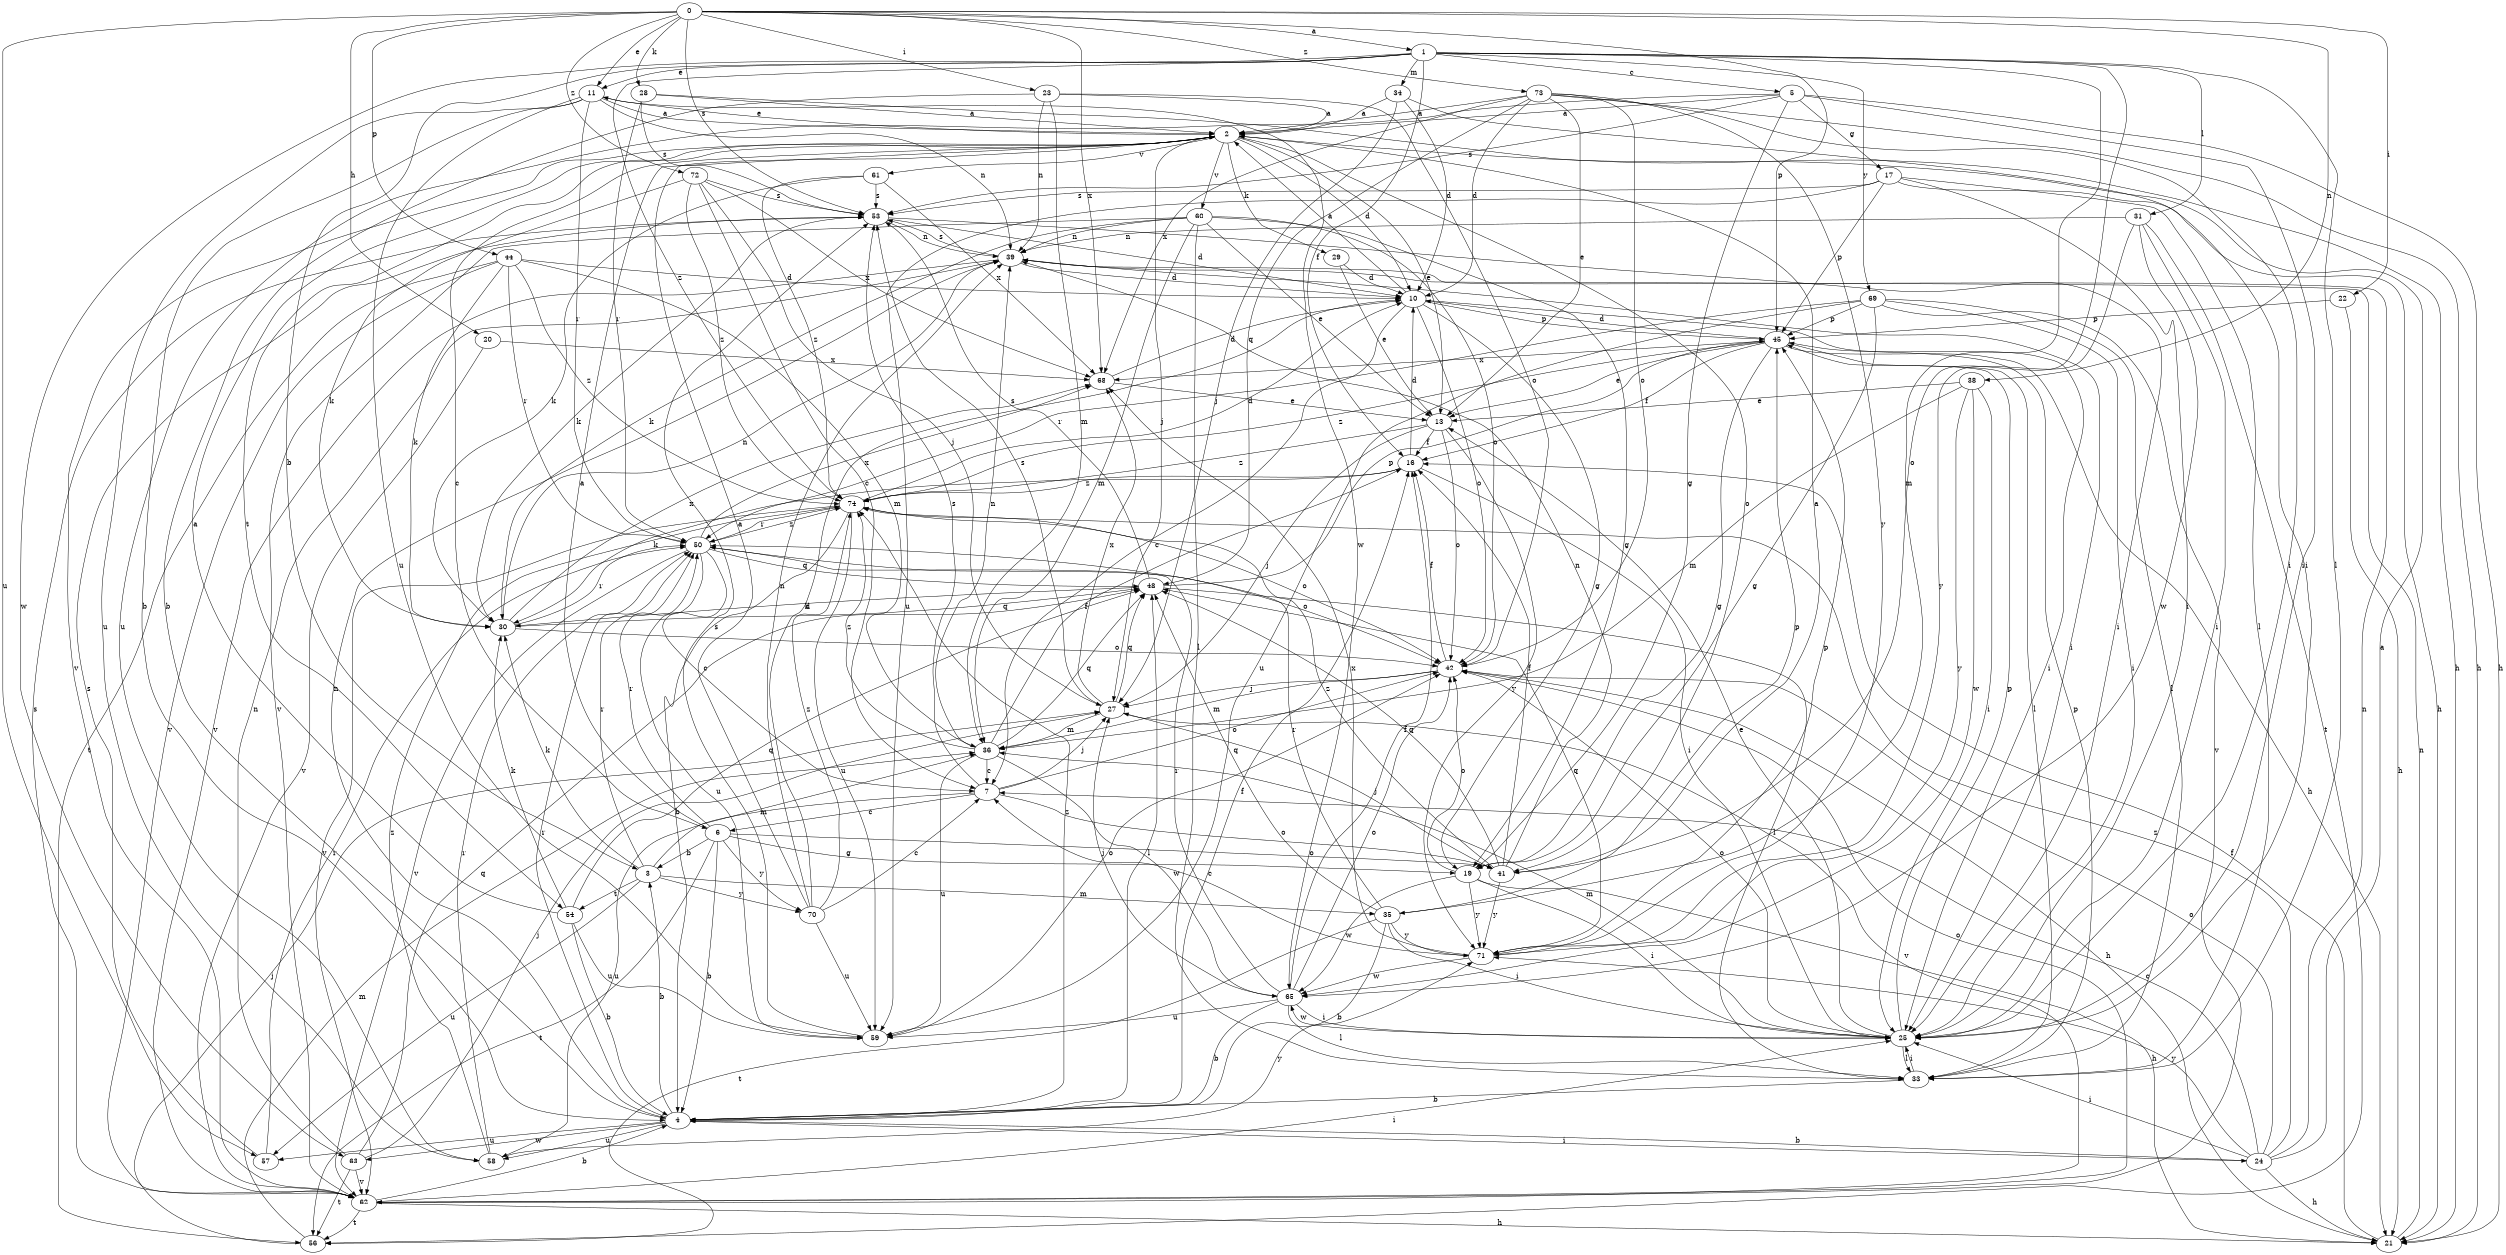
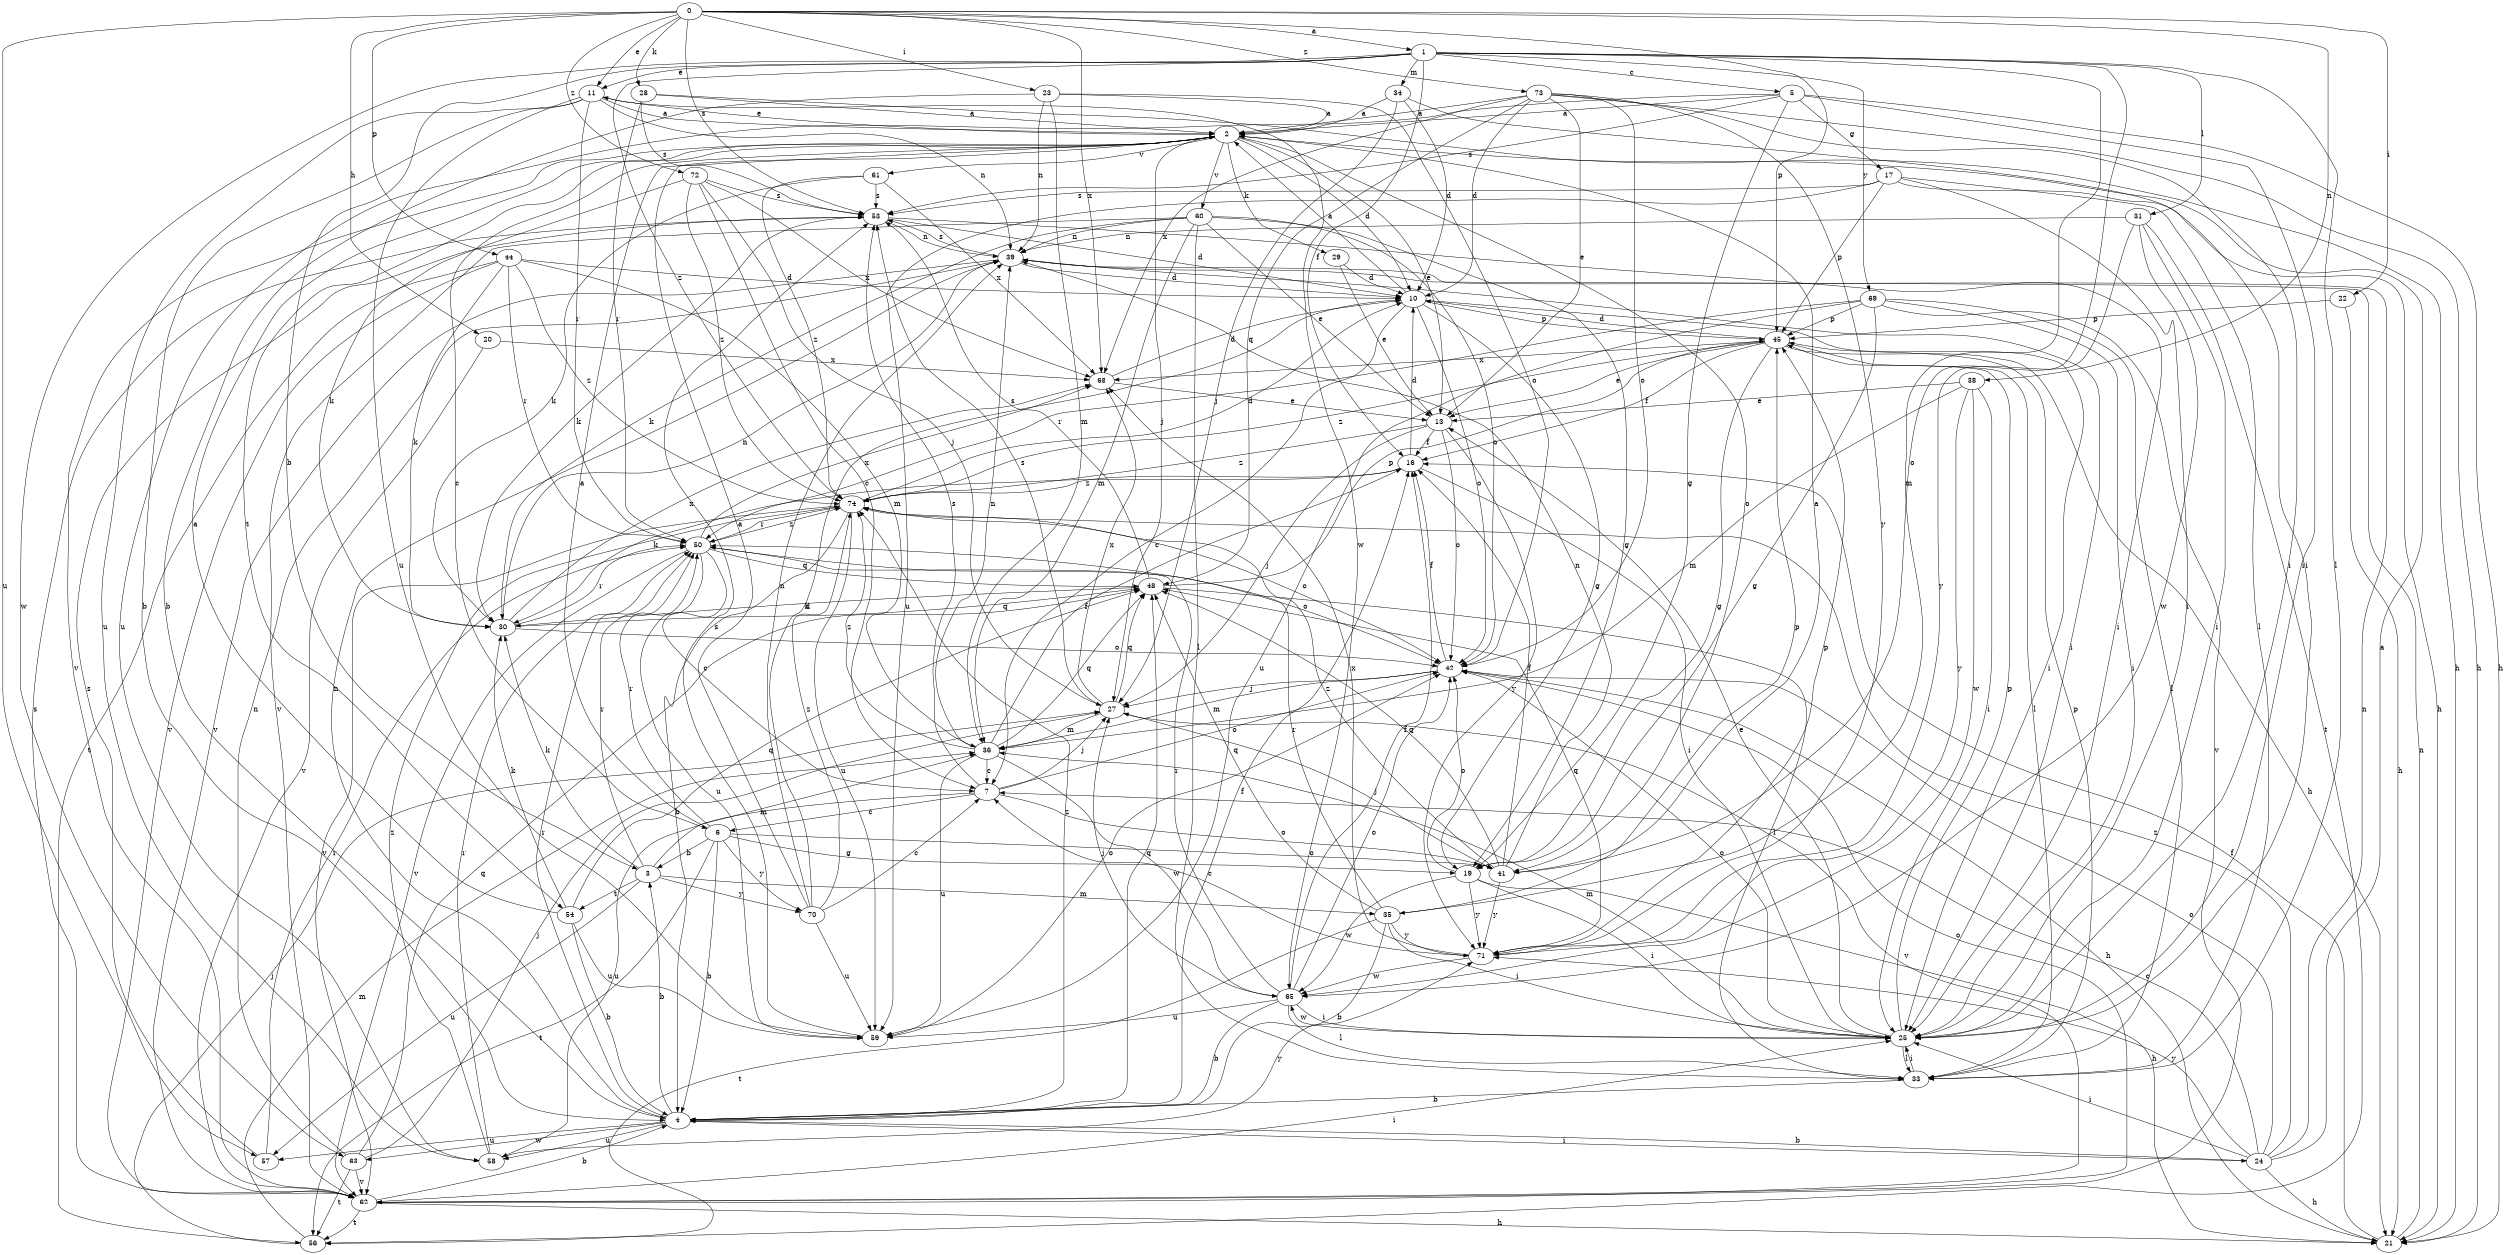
(1149, 854) -> (1149, 854)
